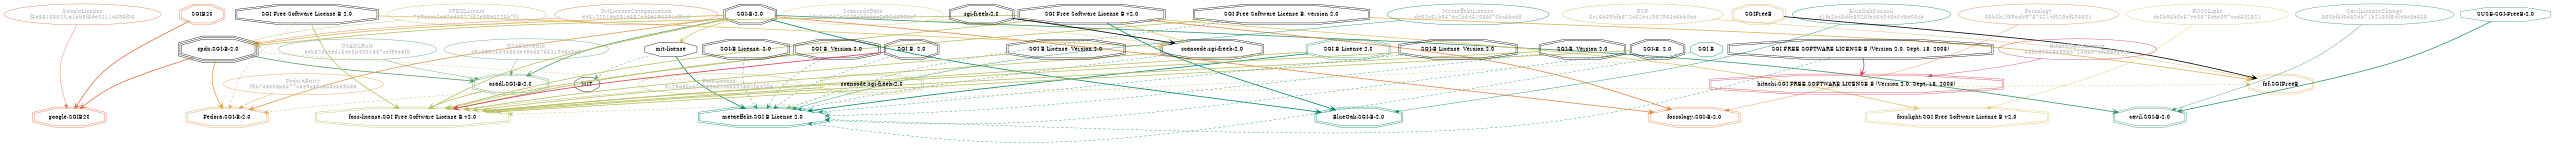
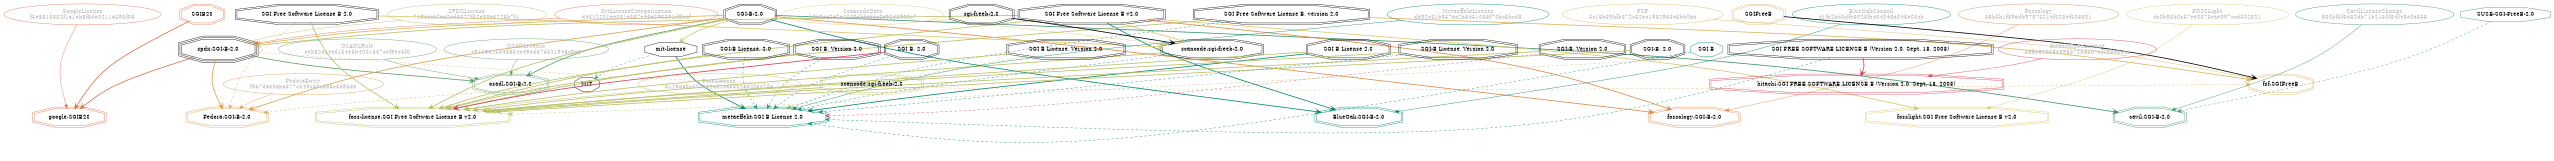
(1348, 49) -> (1348, 49)
(2340, 77) -> (2340, 77)
(1151, 95) -> (1151, 95)
(458, 98) -> (542, 82)
(1232, 103) -> none
